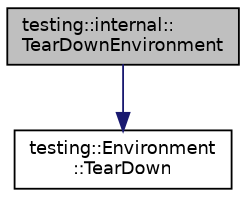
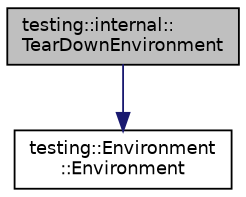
(123, 160) -> (123, 160)
